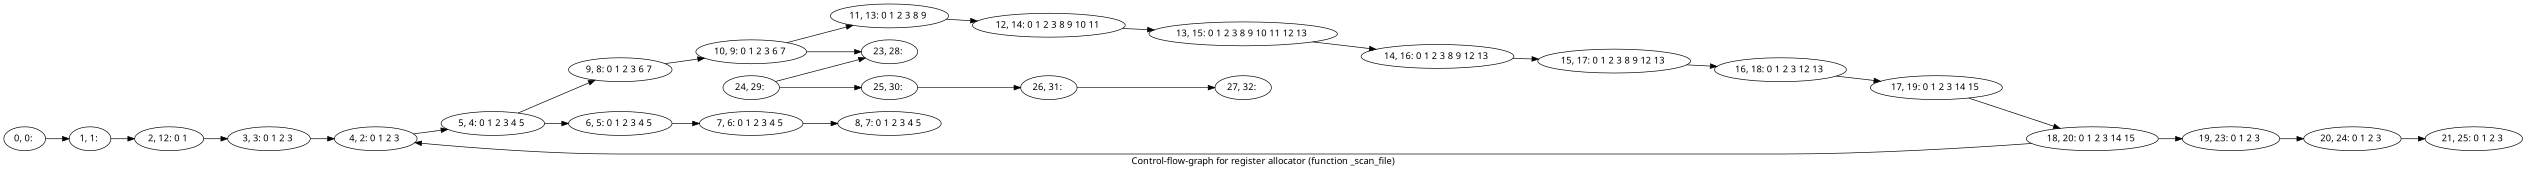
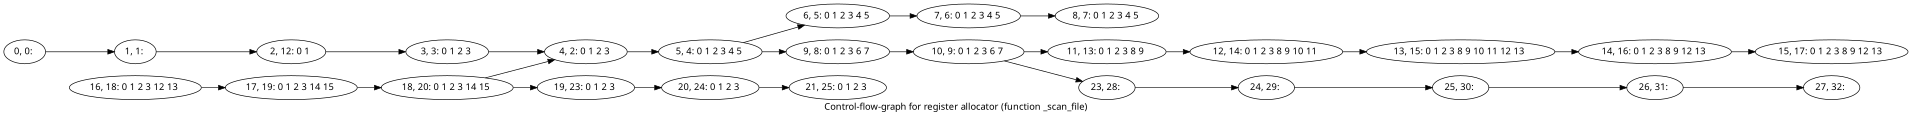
(1698, 65) -> none
(817, 71) -> (1183, 88)
